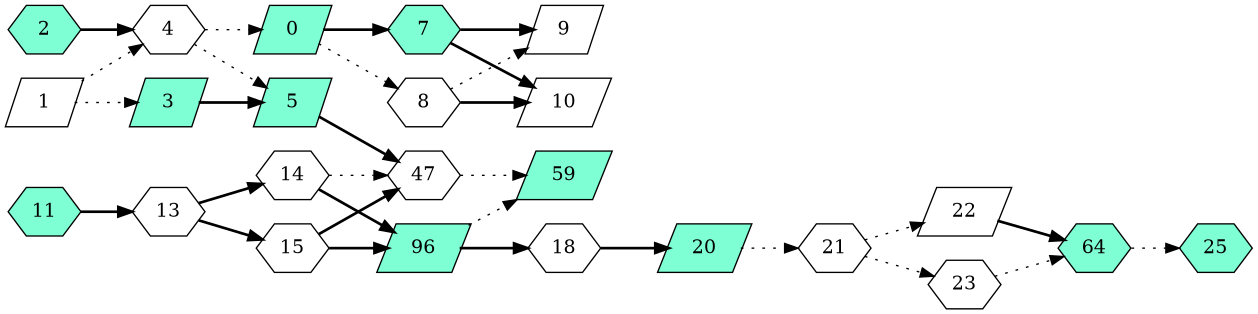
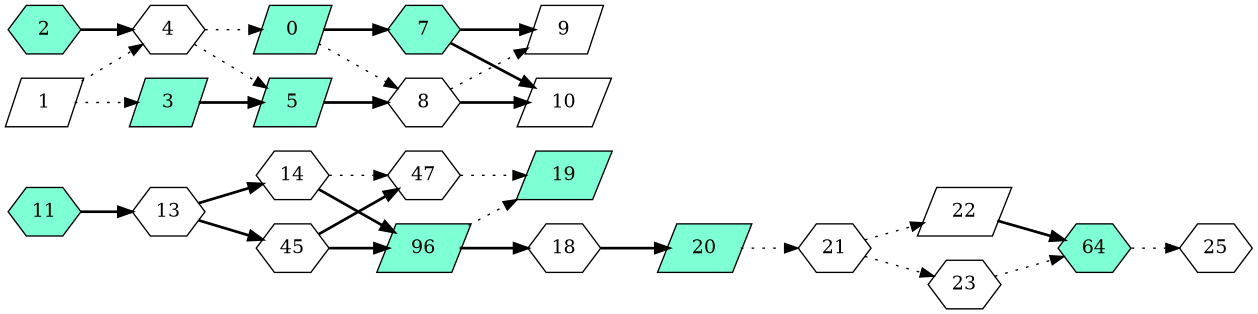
(352, 136) -> (348, 102)
(564, 175) -> (564, 175)
(293, 248) -> (293, 248)
(1216, 248) -> (1216, 248)
